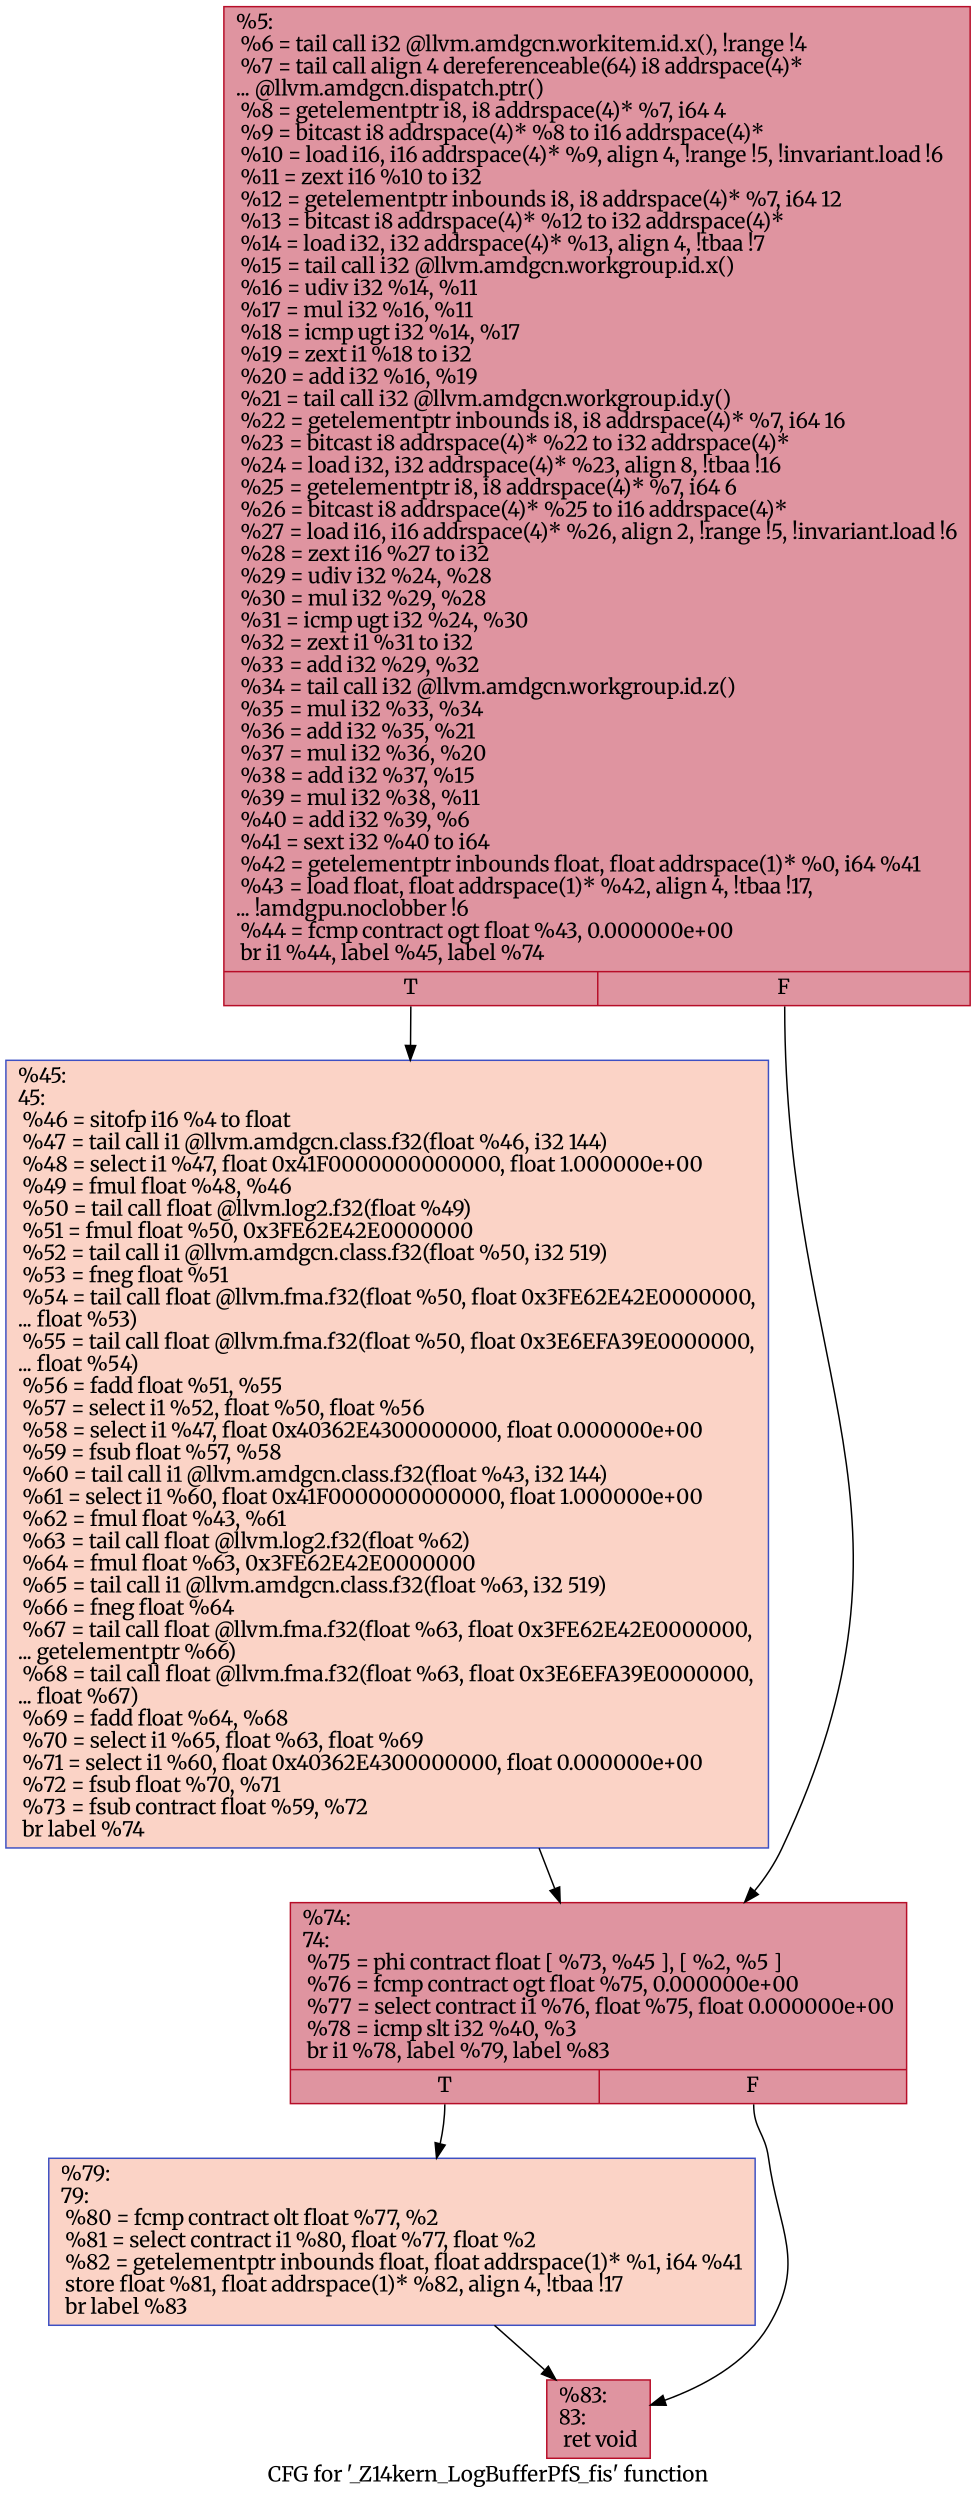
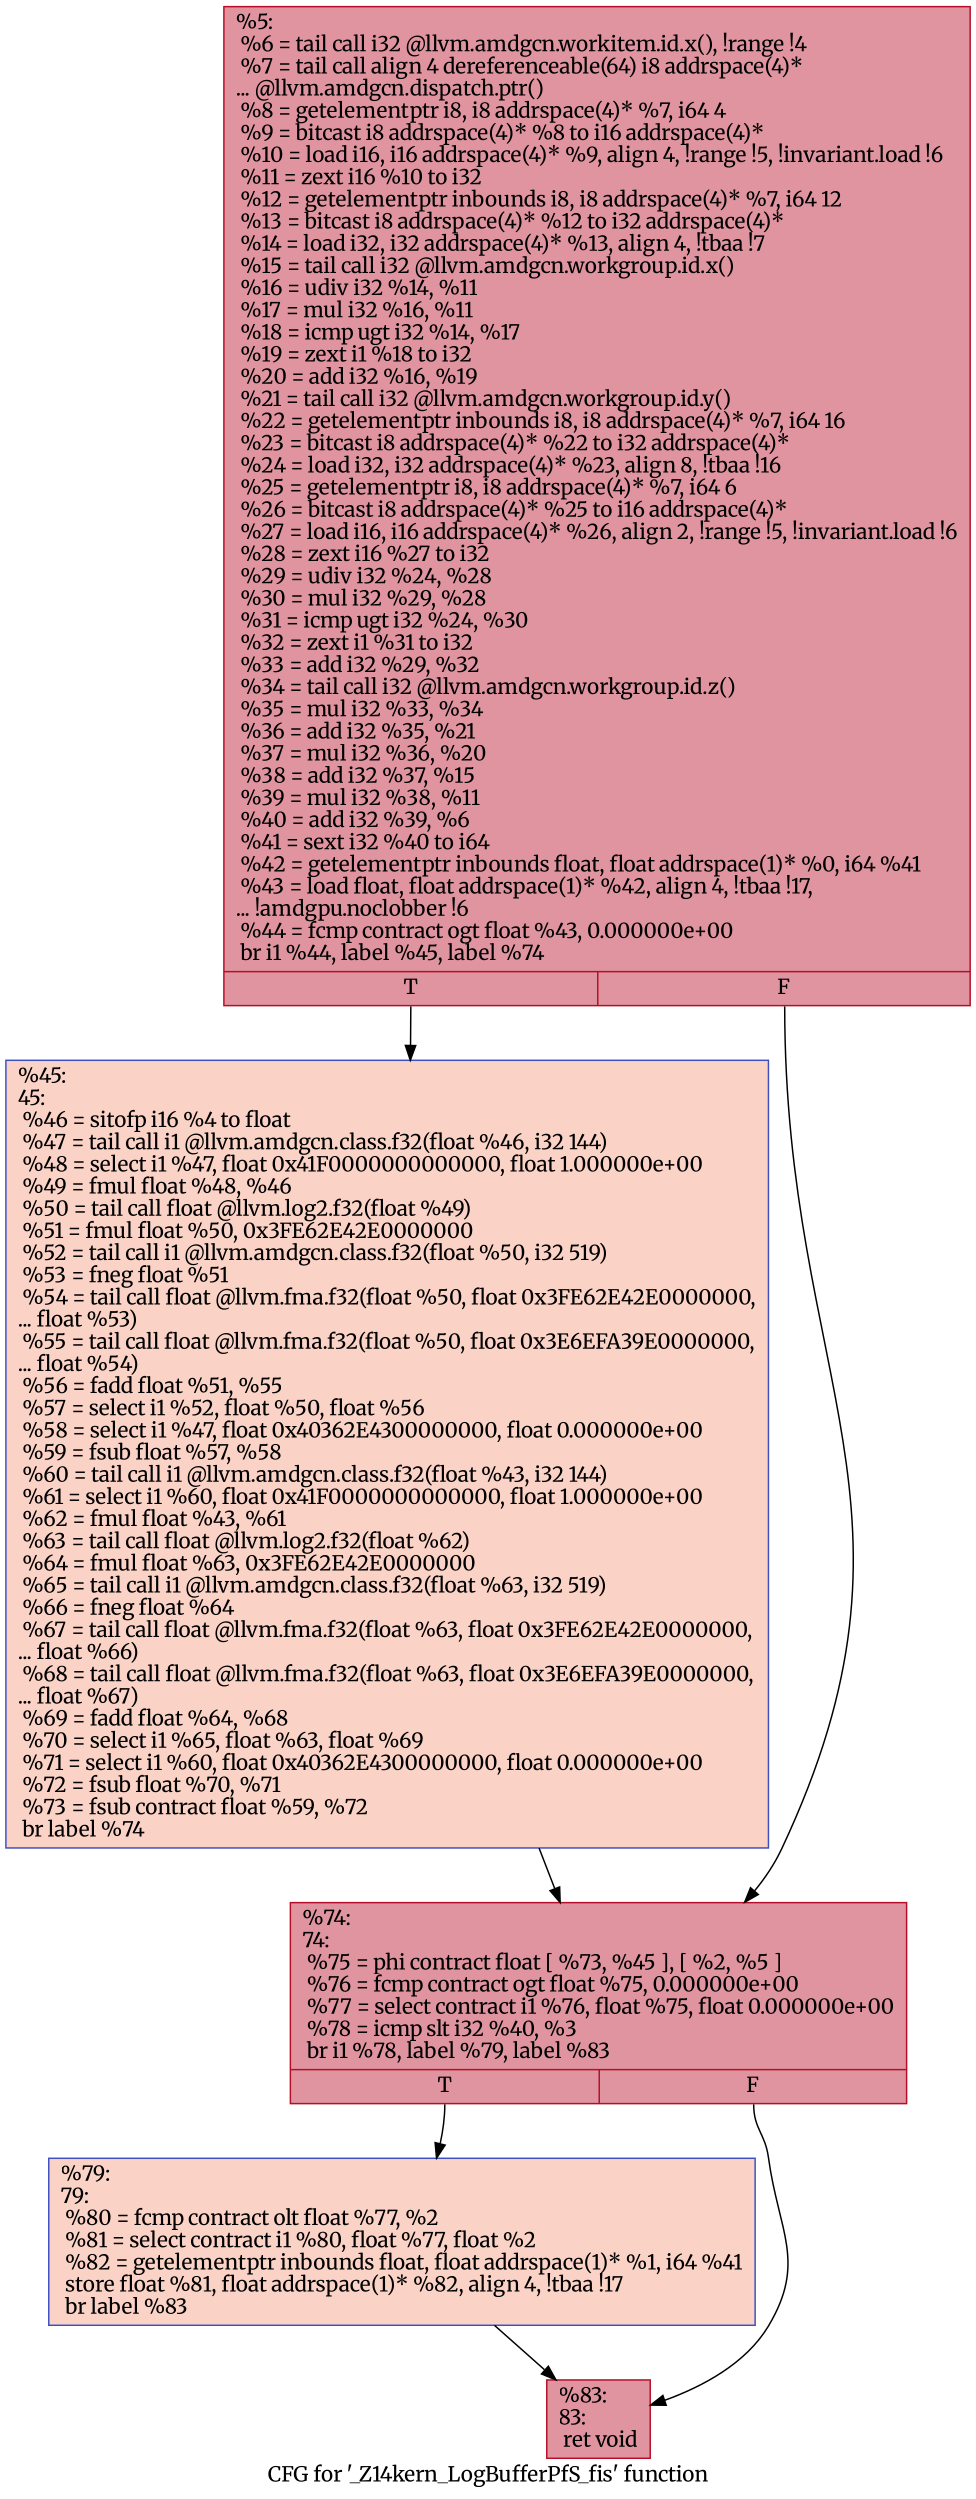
(127, 1653) -> (78, 1653)
